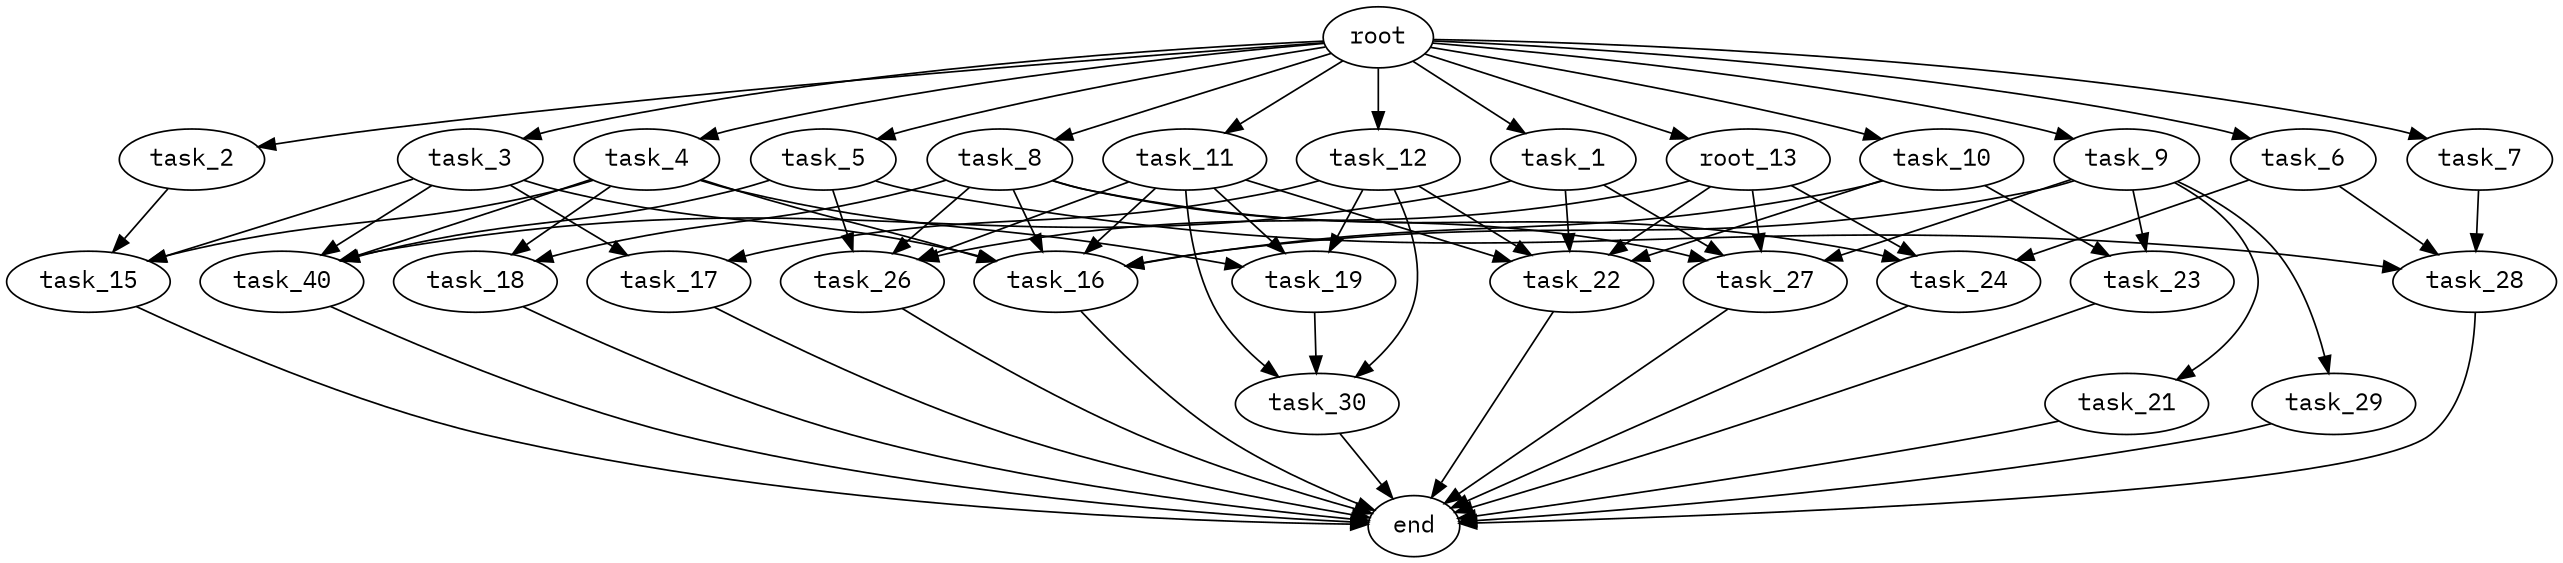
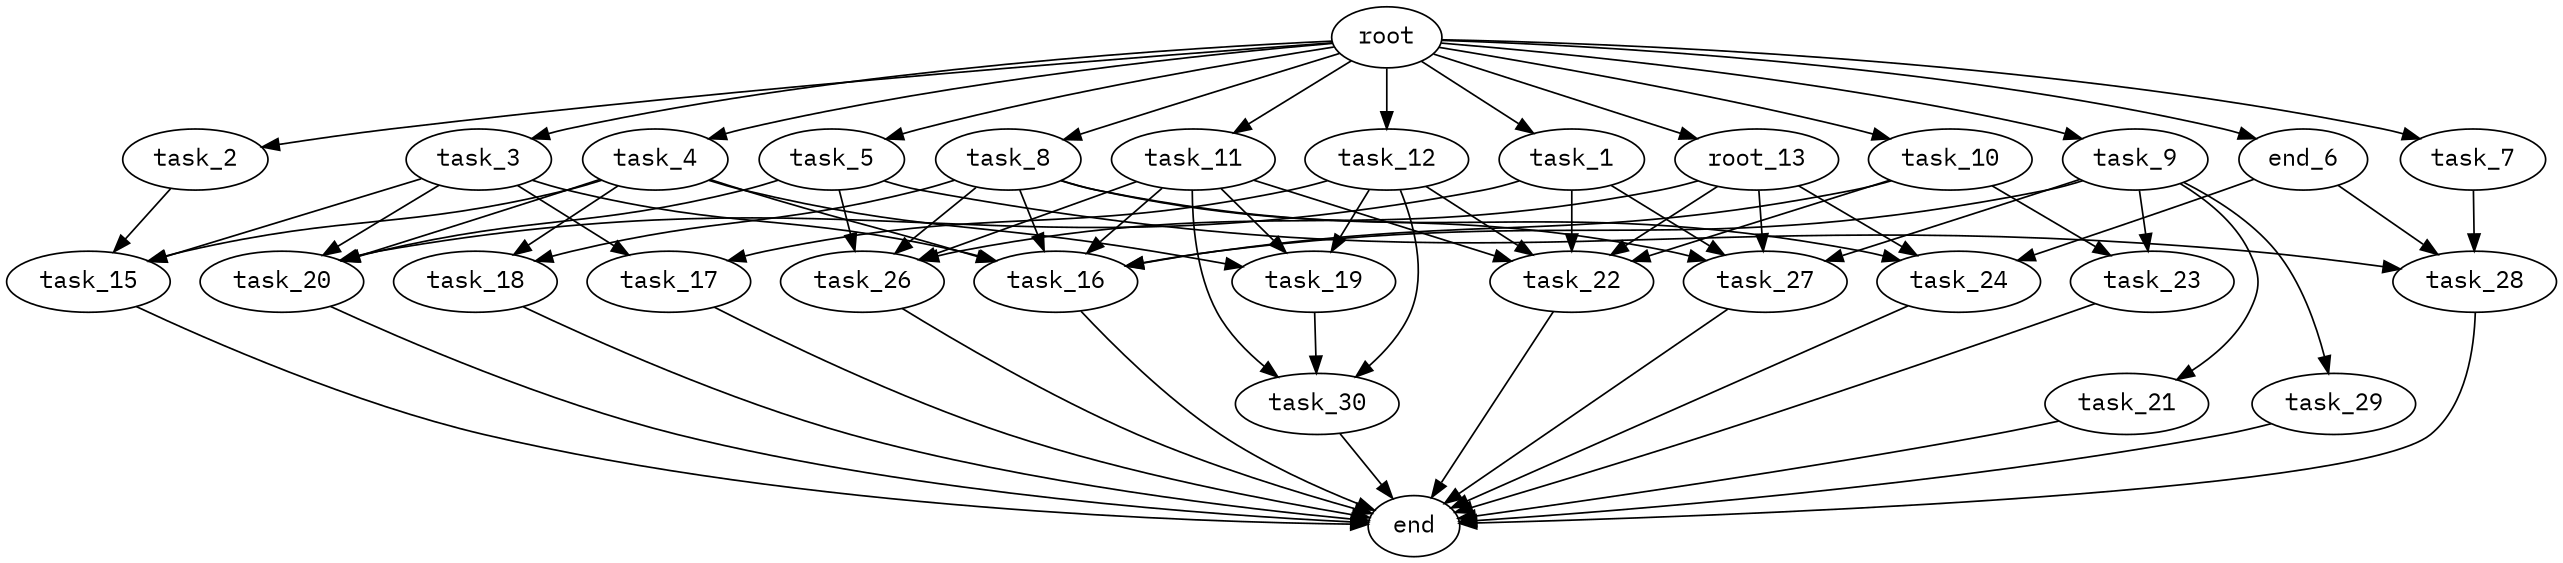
(2303, 160) -> (2303, 160)
(282, 282) -> (282, 282)
